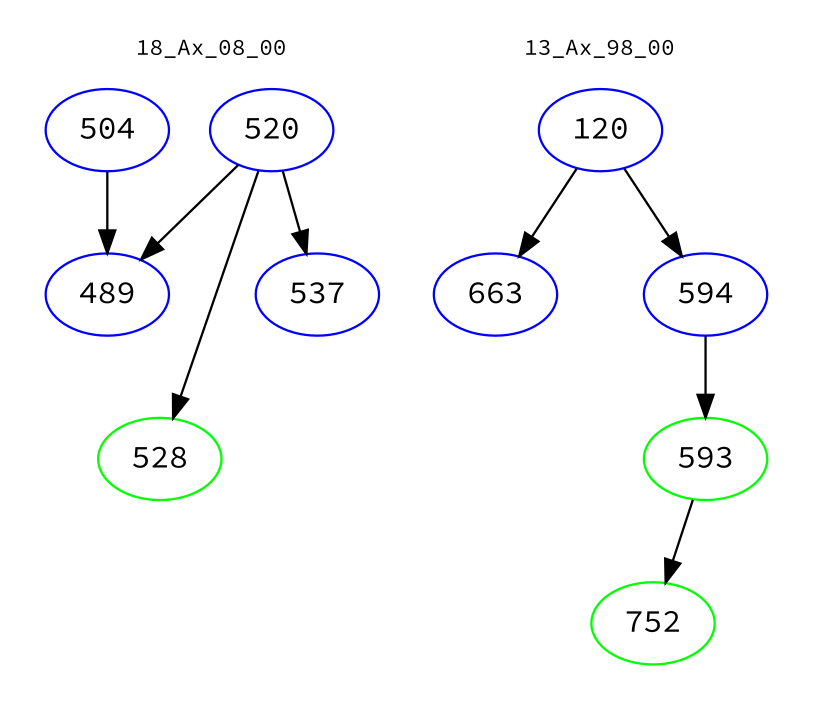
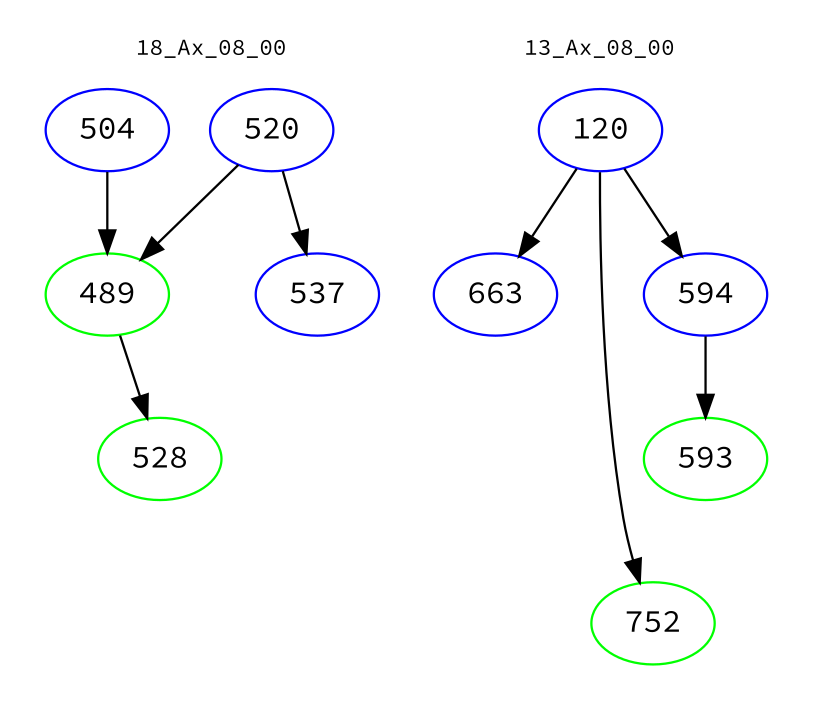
(601, 49) -> (601, 49)
(219, 284) -> (130, 366)
(107, 295) -> (107, 295)
(683, 530) -> (606, 367)
